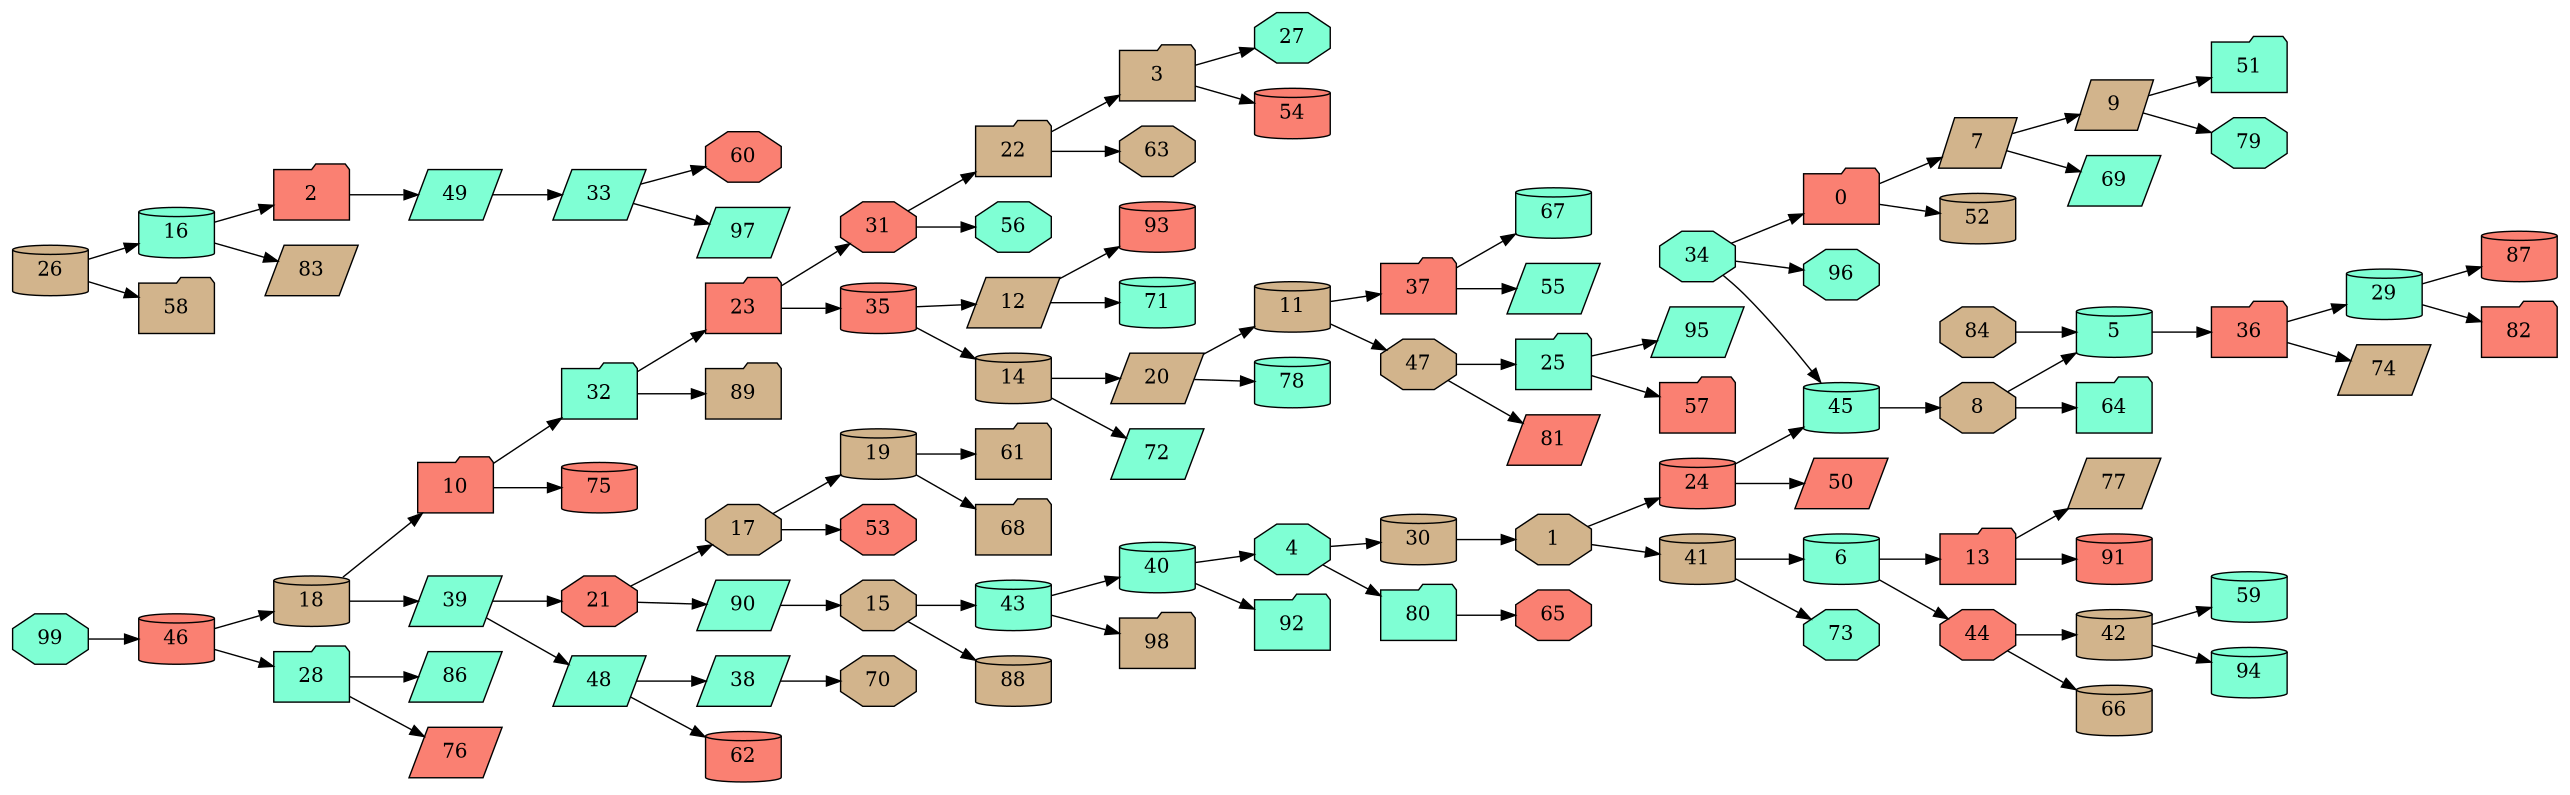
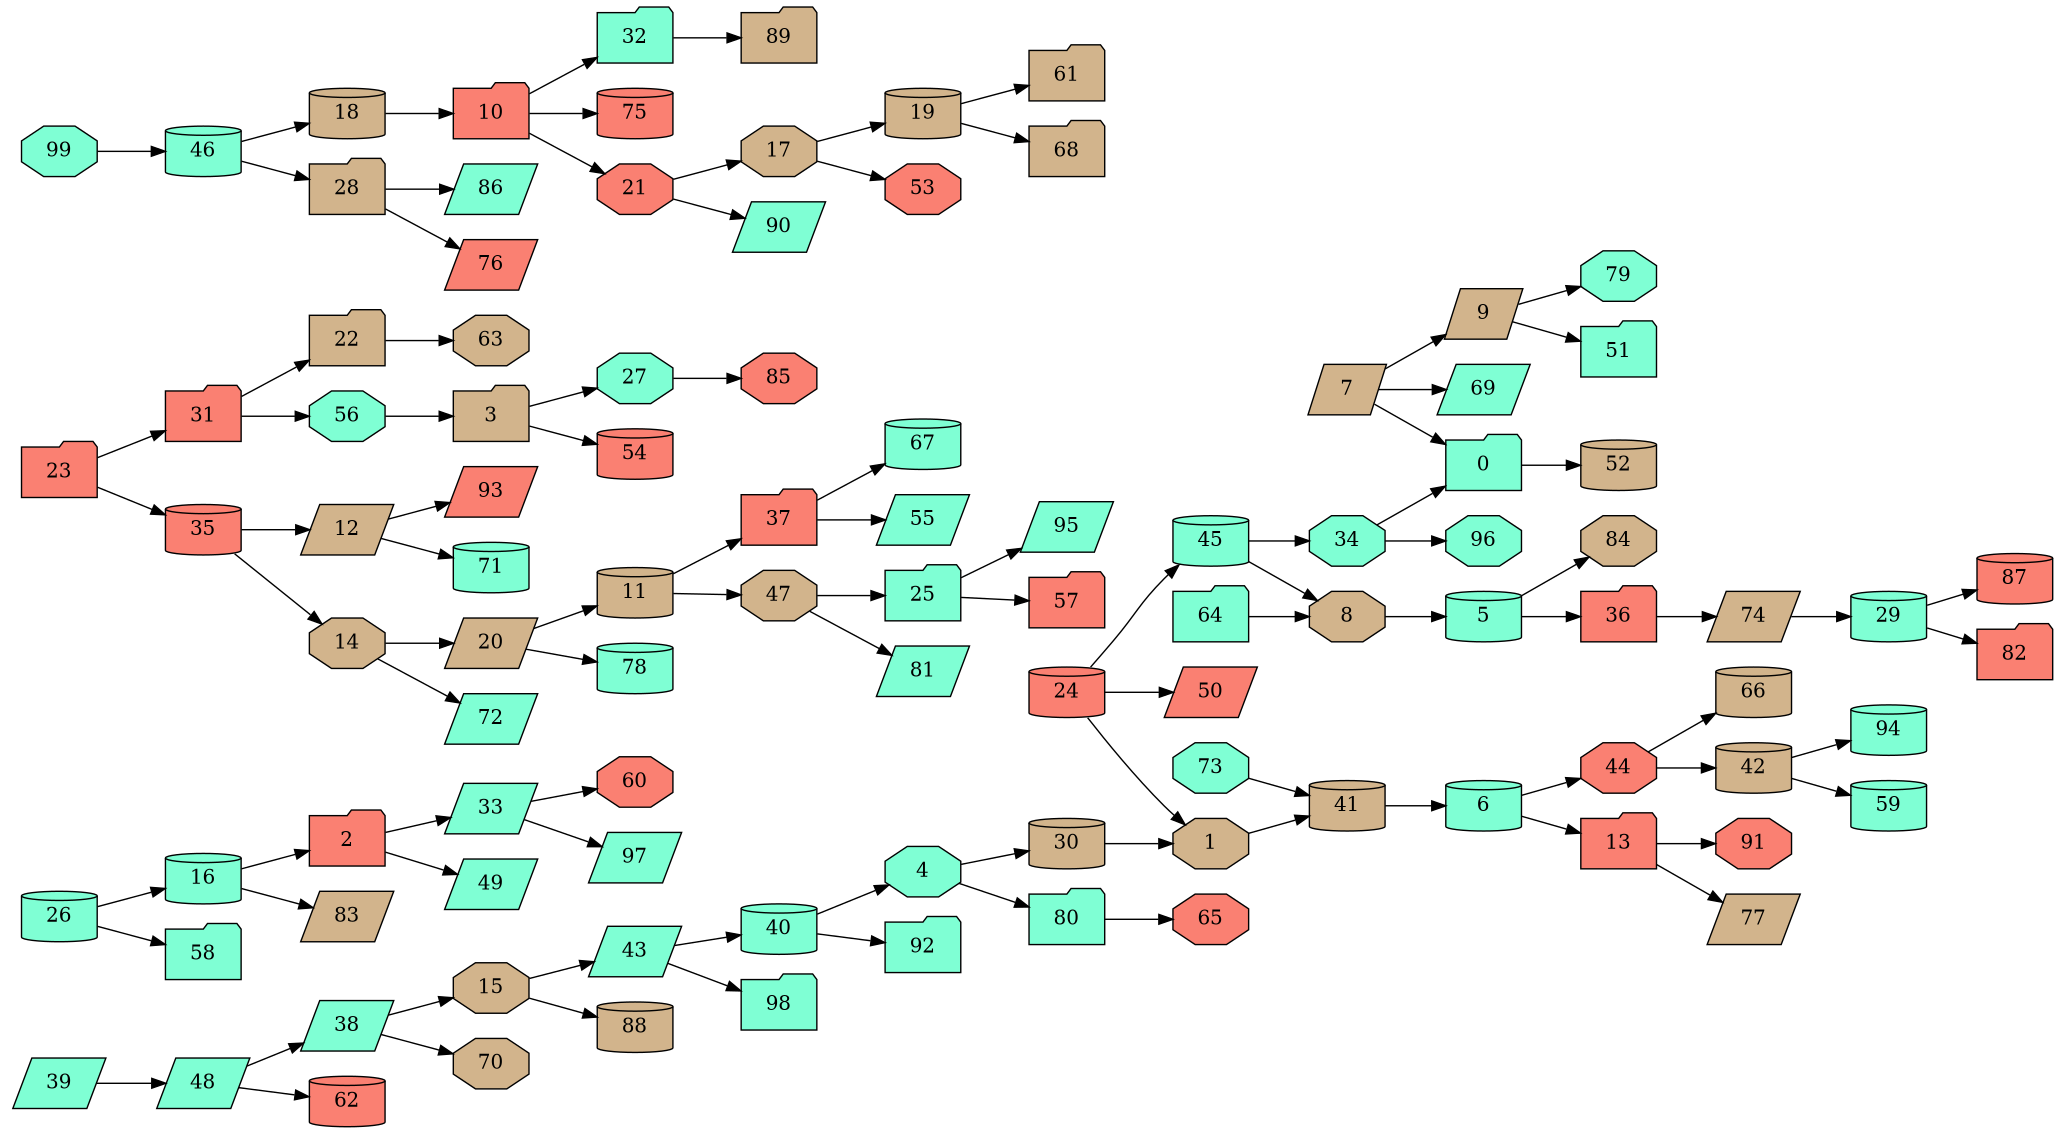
(1079, 117) -> (412, 416)
(1904, 173) -> (1404, 421)
(520, 195) -> (411, 827)
(1841, 199) -> (1484, 465)
(878, 227) -> (203, 416)
(1157, 227) -> (491, 492)
(50, 270) -> (59, 917)
(177, 308) -> (203, 954)
(2310, 315) -> (1814, 617)
(1770, 321) -> (1272, 541)
(2039, 332) -> (1549, 580)
(665, 355) -> none
none -> (779, 378)
(1013, 378) -> (347, 643)
(2039, 408) -> (1272, 617)
(1554, 440) -> (923, 671)
(1617, 515) -> (1129, 768)
(2114, 559) -> (1754, 844)
(1767, 596) -> (1272, 785)
(377, 601) -> none
(520, 601) -> (561, 150)
(804, 605) -> (414, 1008)
(1013, 605) -> (635, 952)
(177, 639) -> (203, 151)
(1157, 643) -> (779, 1005)
(312, 677) -> (347, 189)
